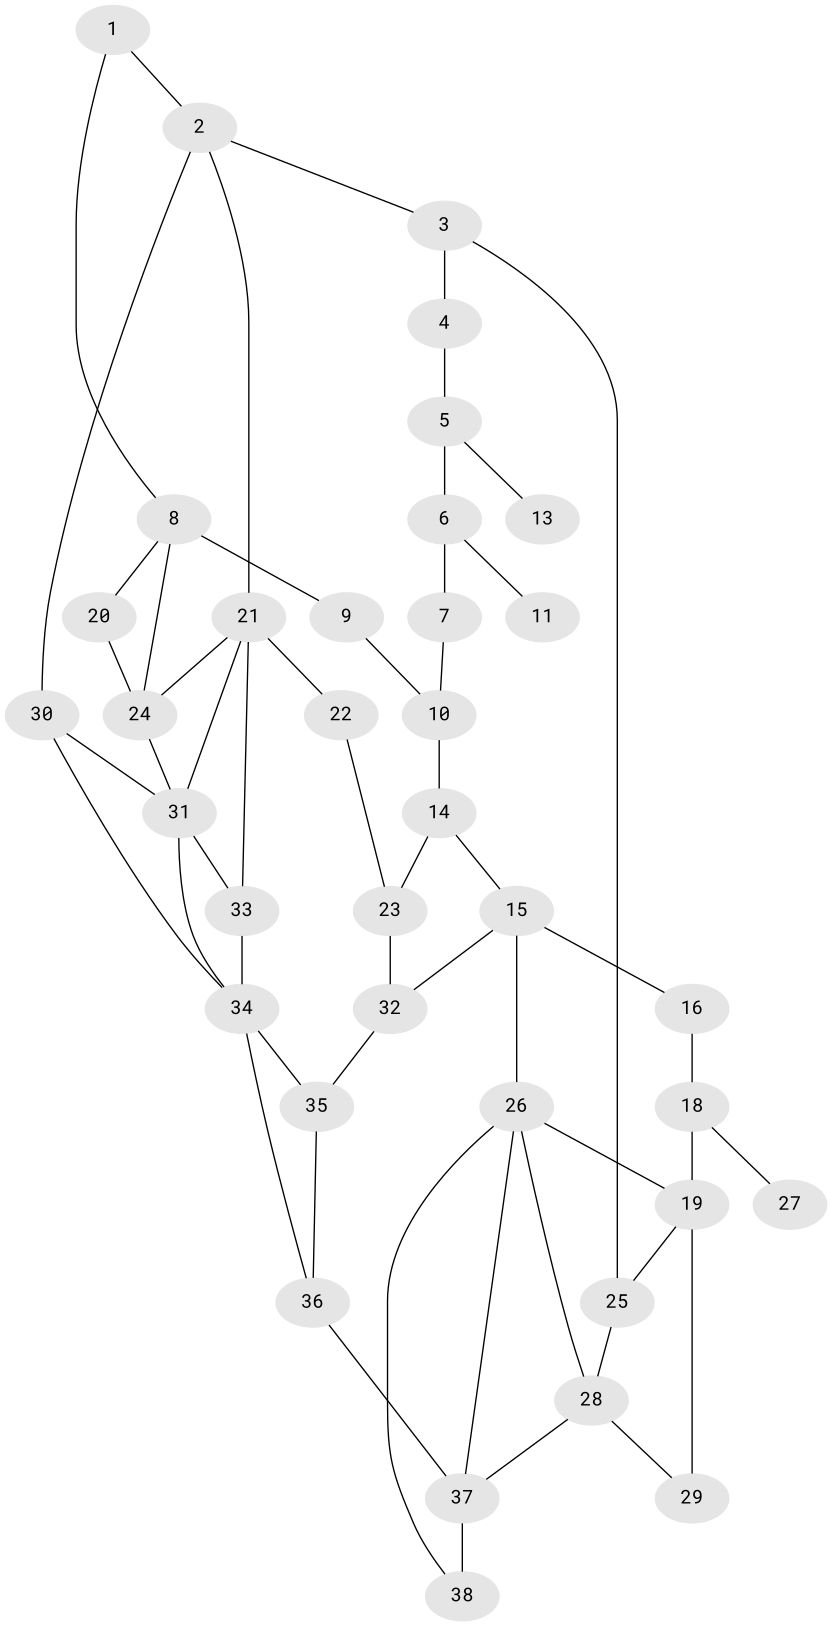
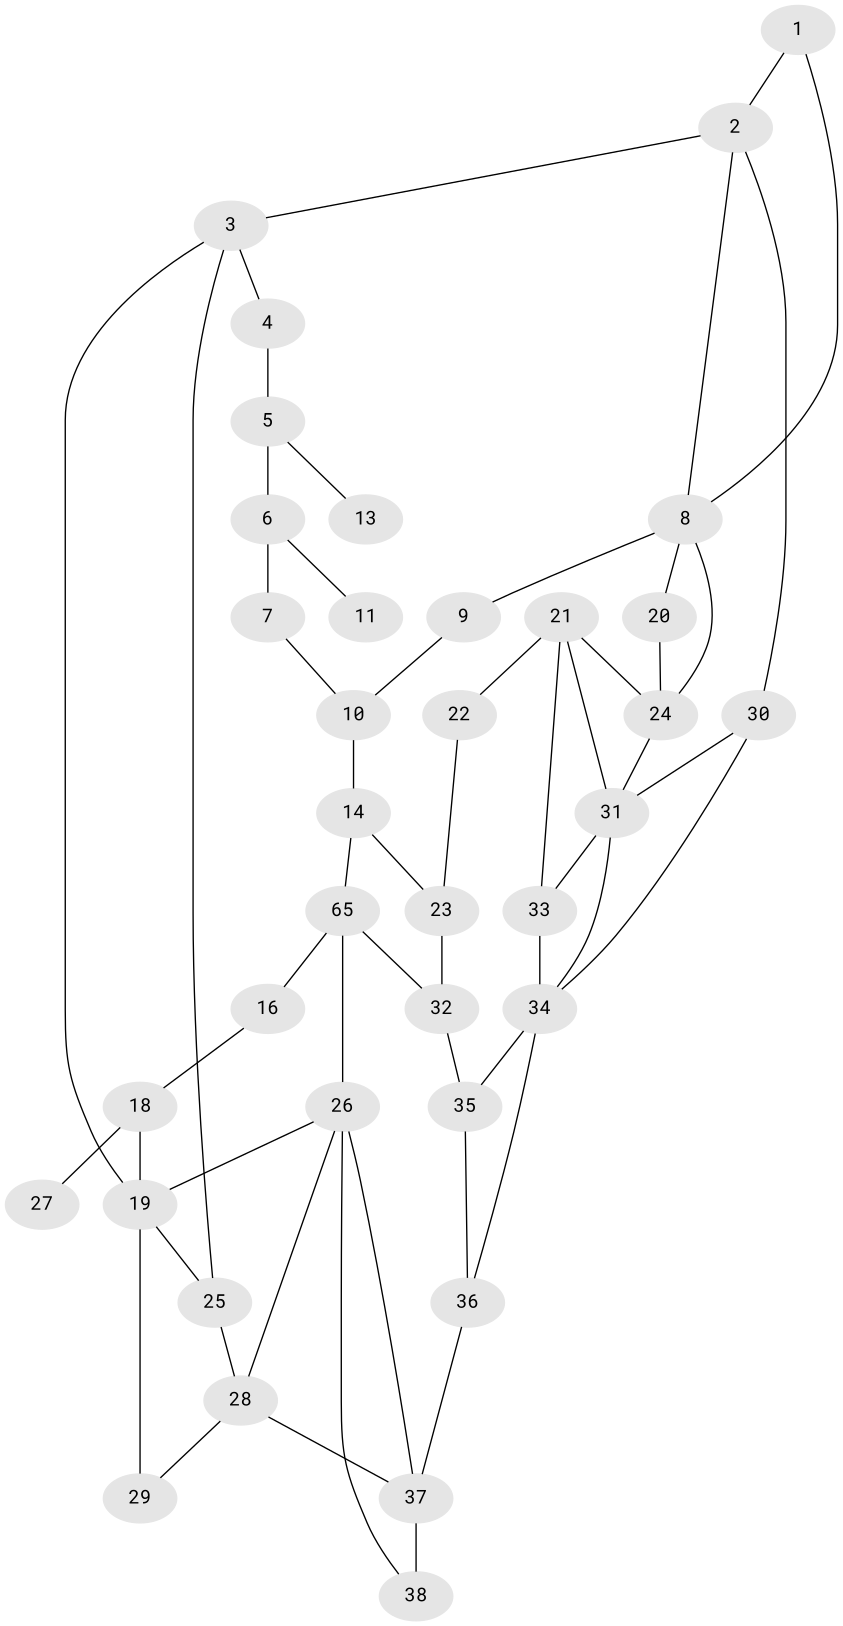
(249, 370) -> (710, 324)
none -> (65, 690)
(517, 911) -> (343, 911)
